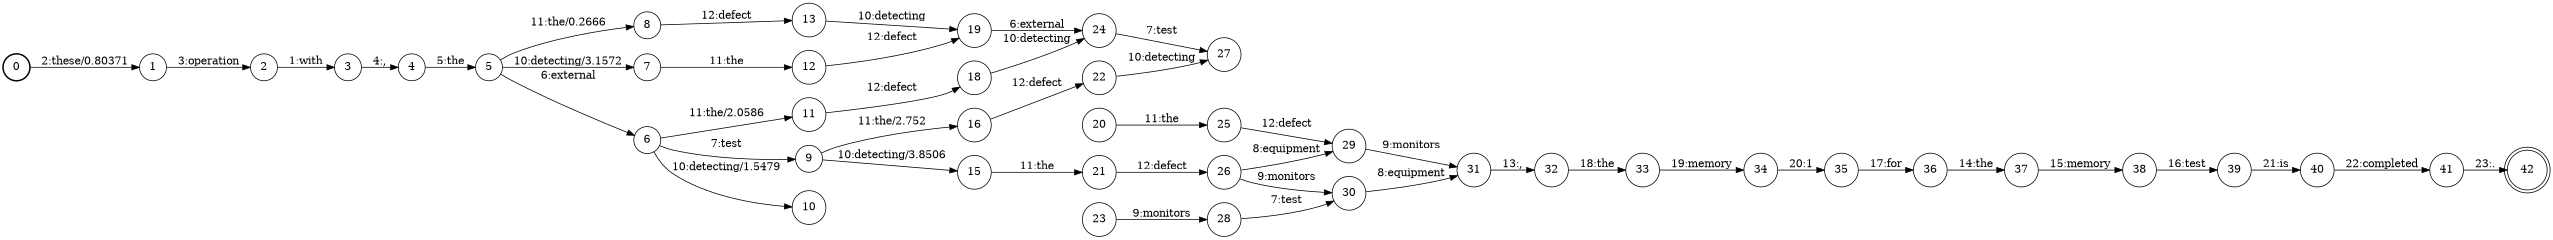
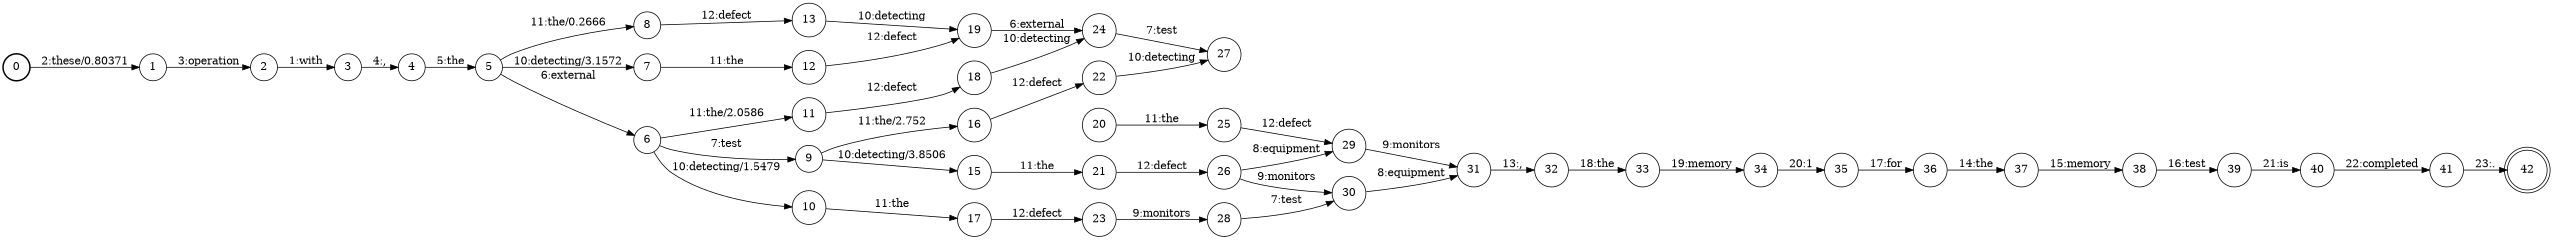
none -> (974, 220)
